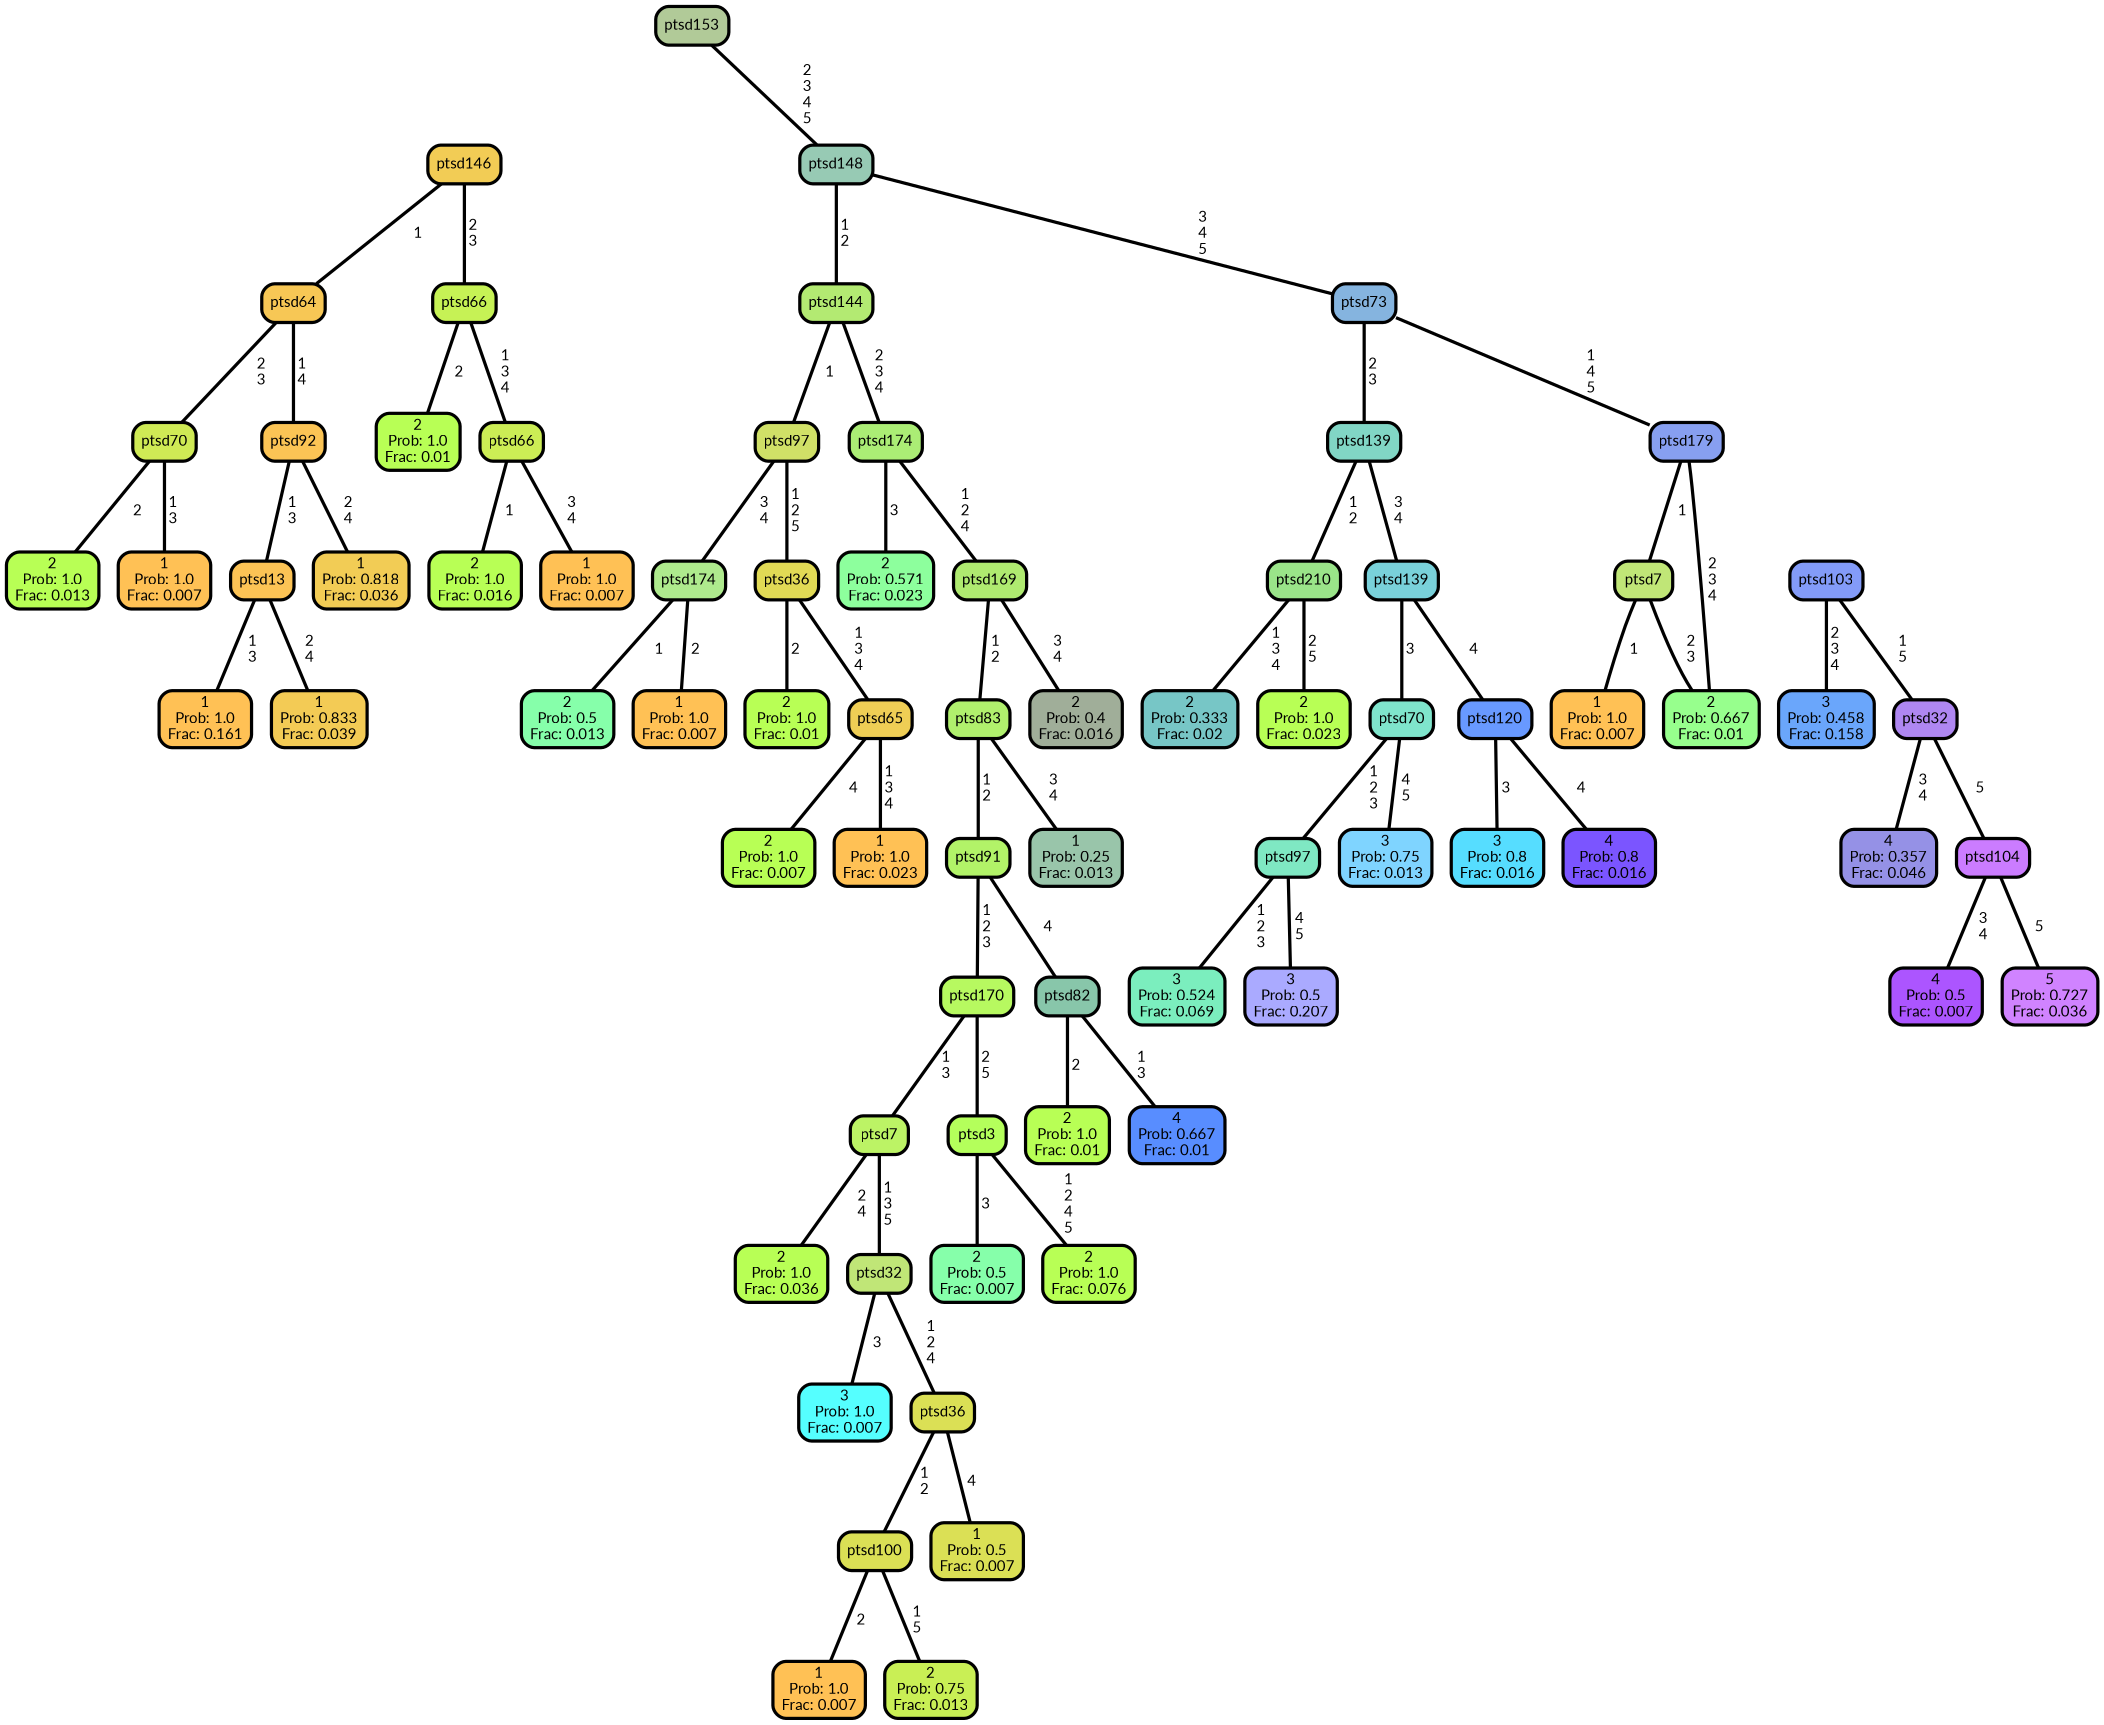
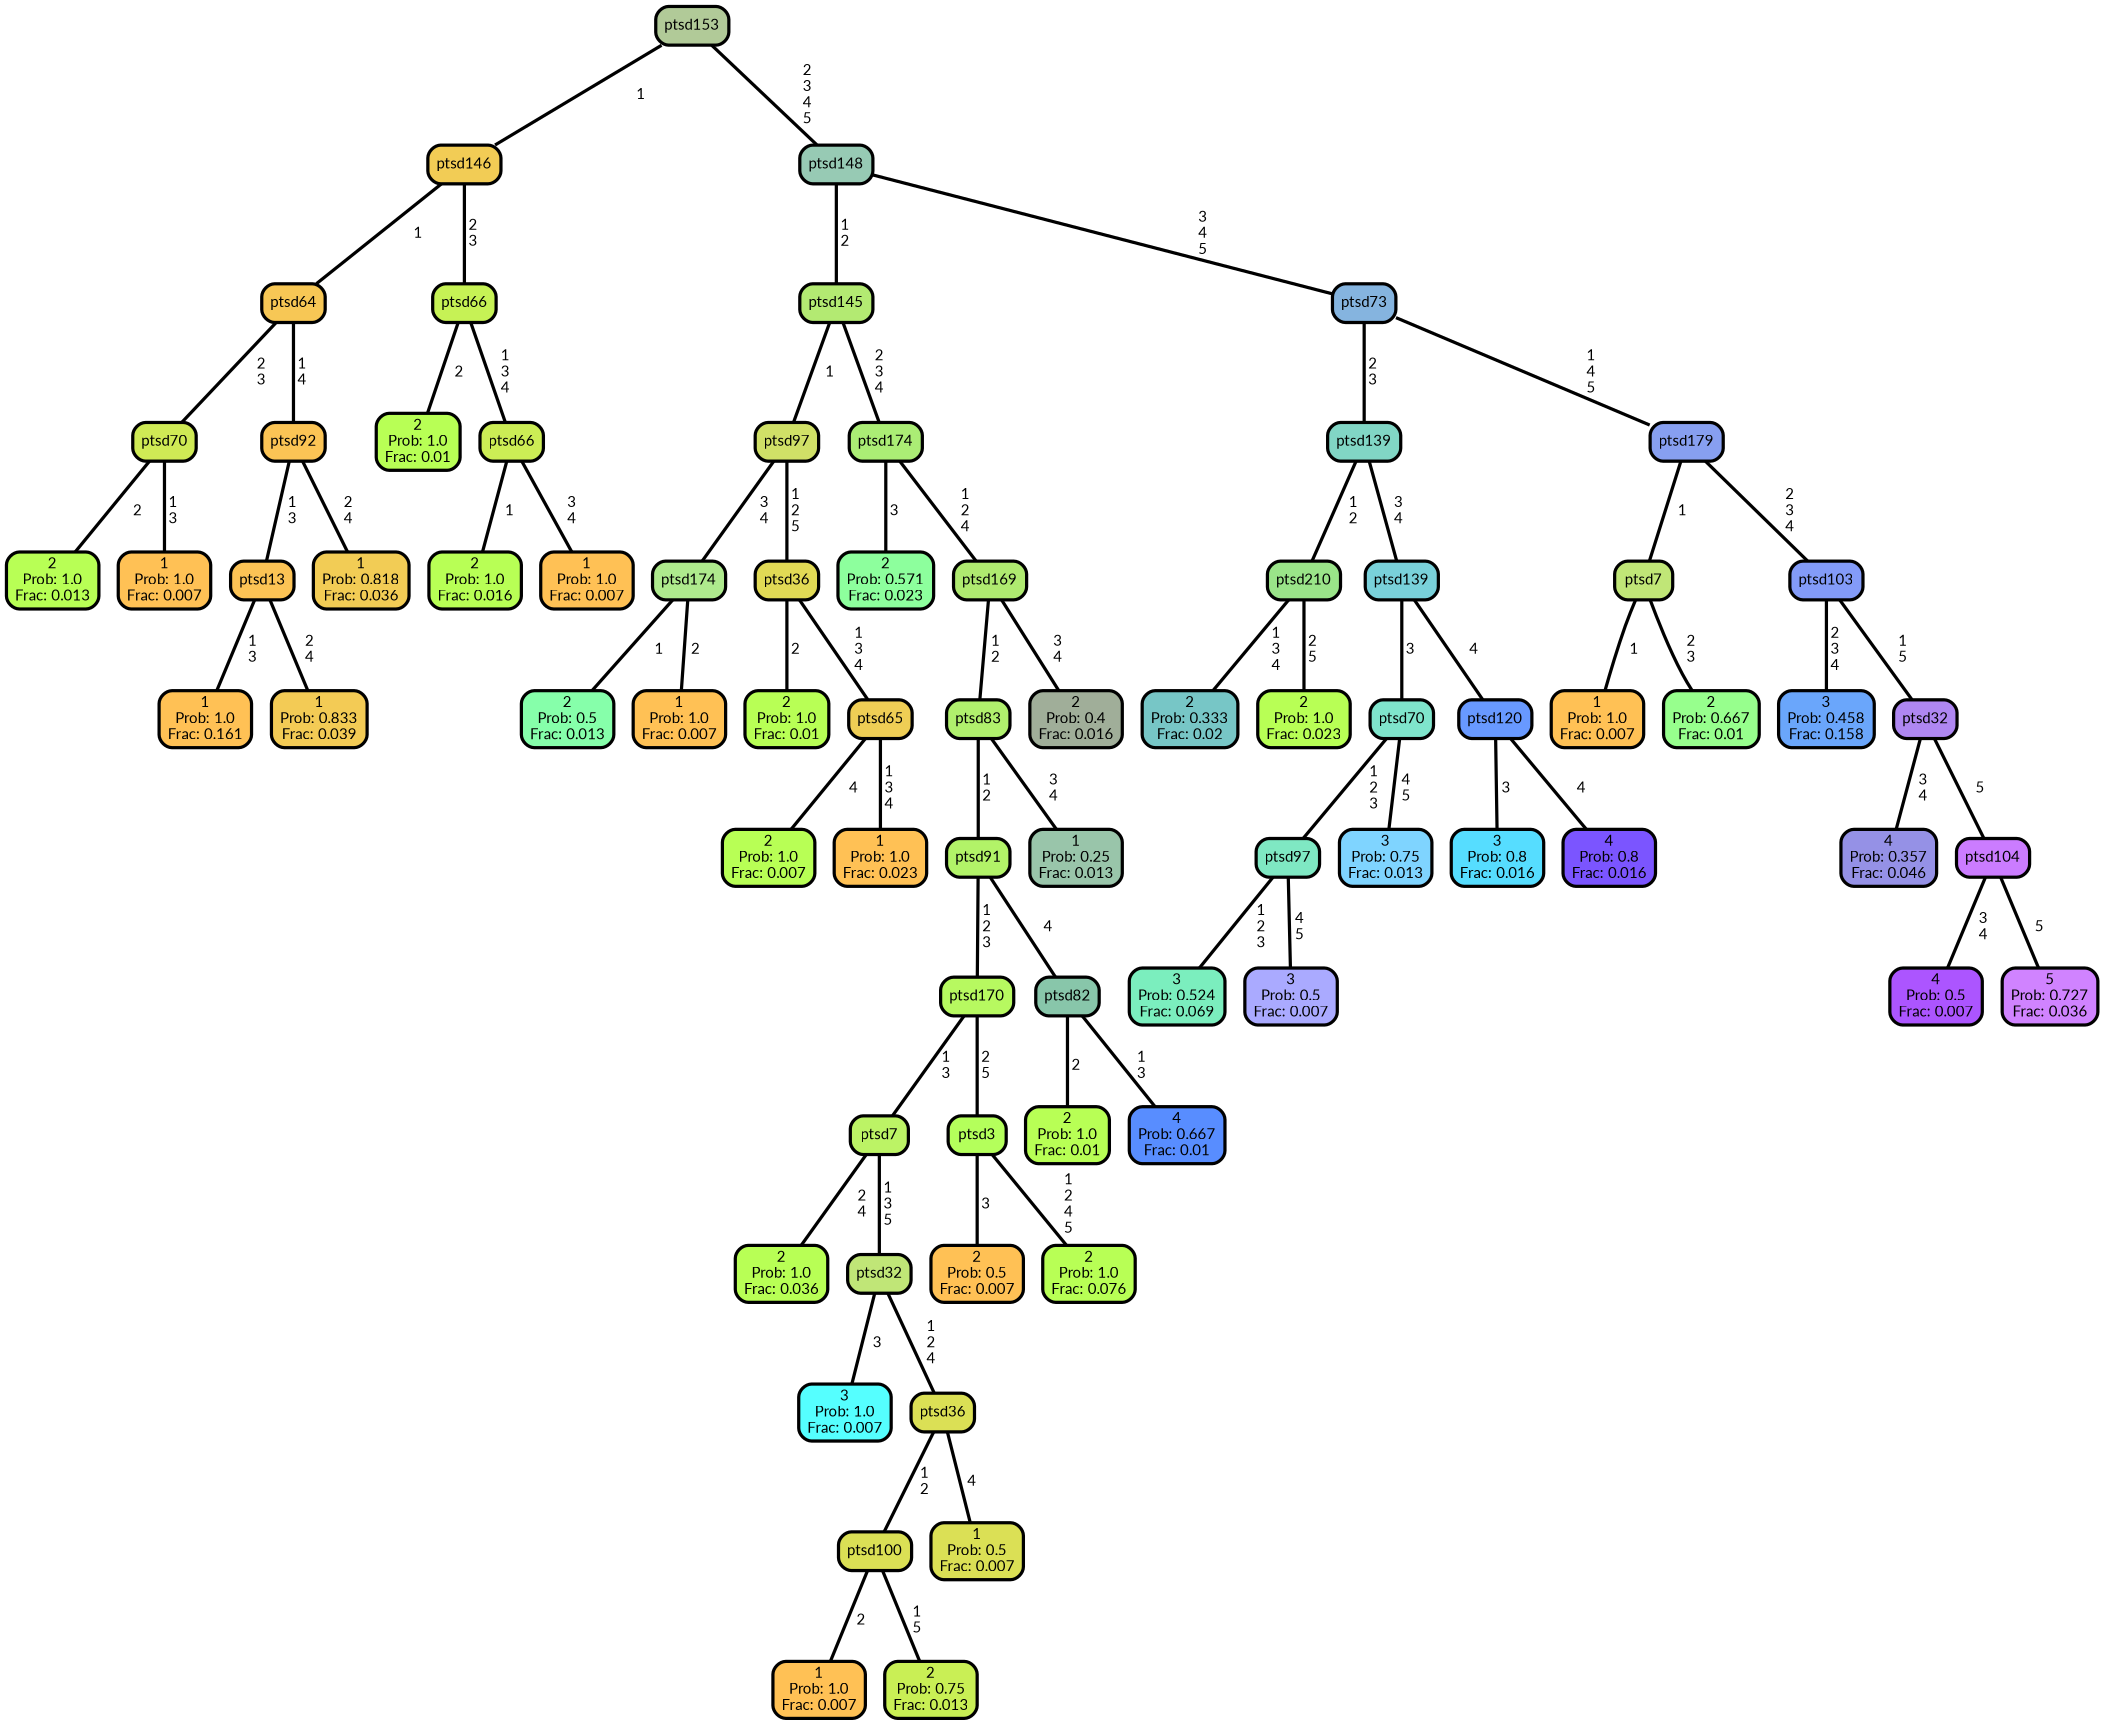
none -> (578, 95)
(836, 303) -> (836, 303)
(1700, 576) -> (1756, 511)
(1291, 997) -> (1291, 997)
(977, 1274) -> (977, 1274)
